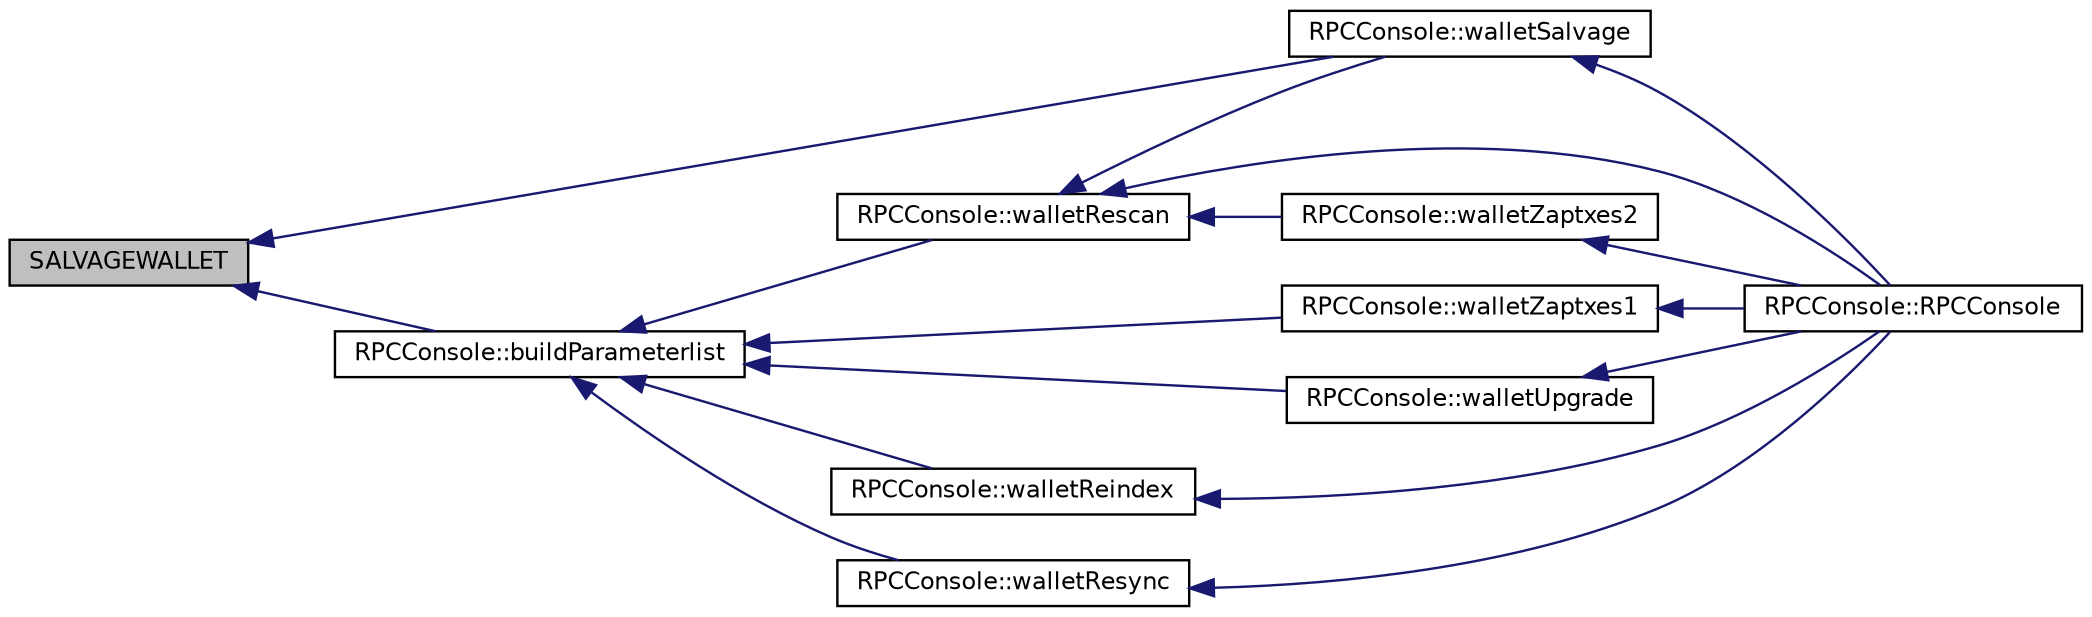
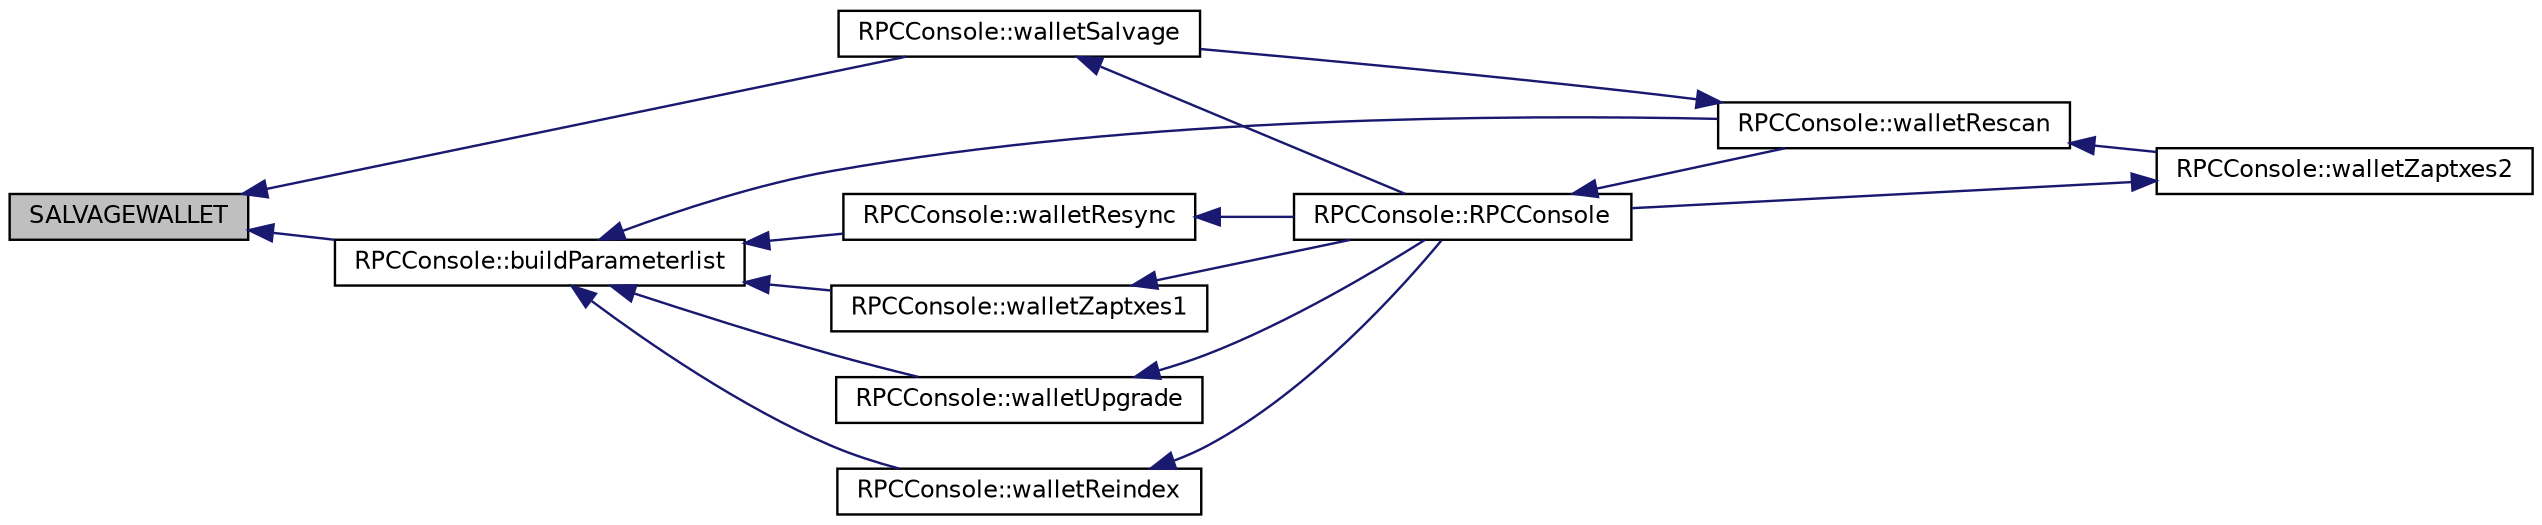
(1517, 150) -> (1691, 168)
